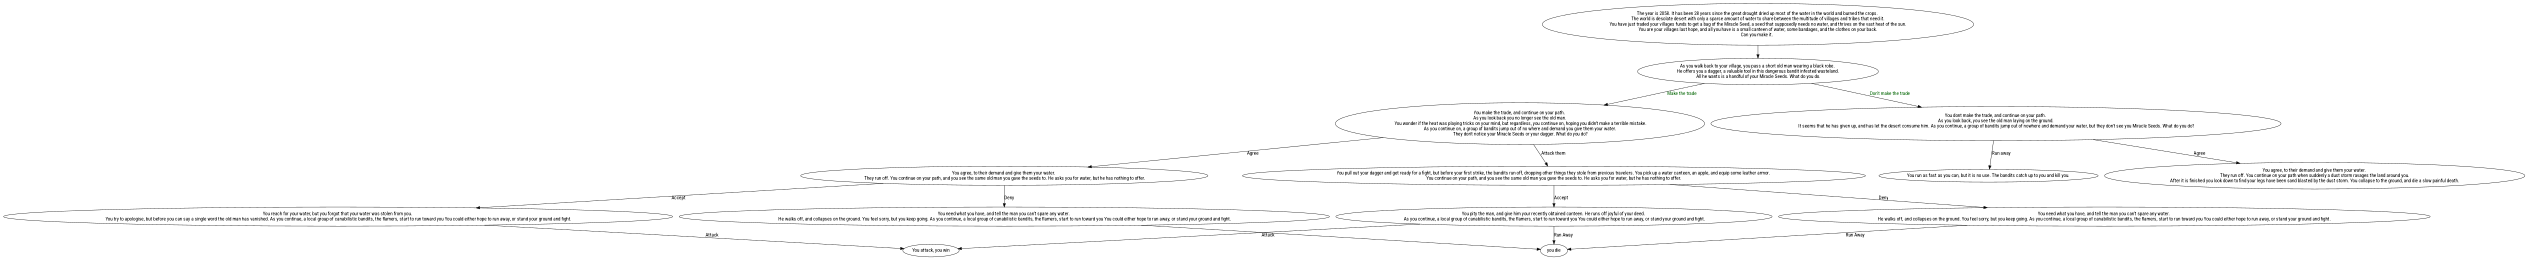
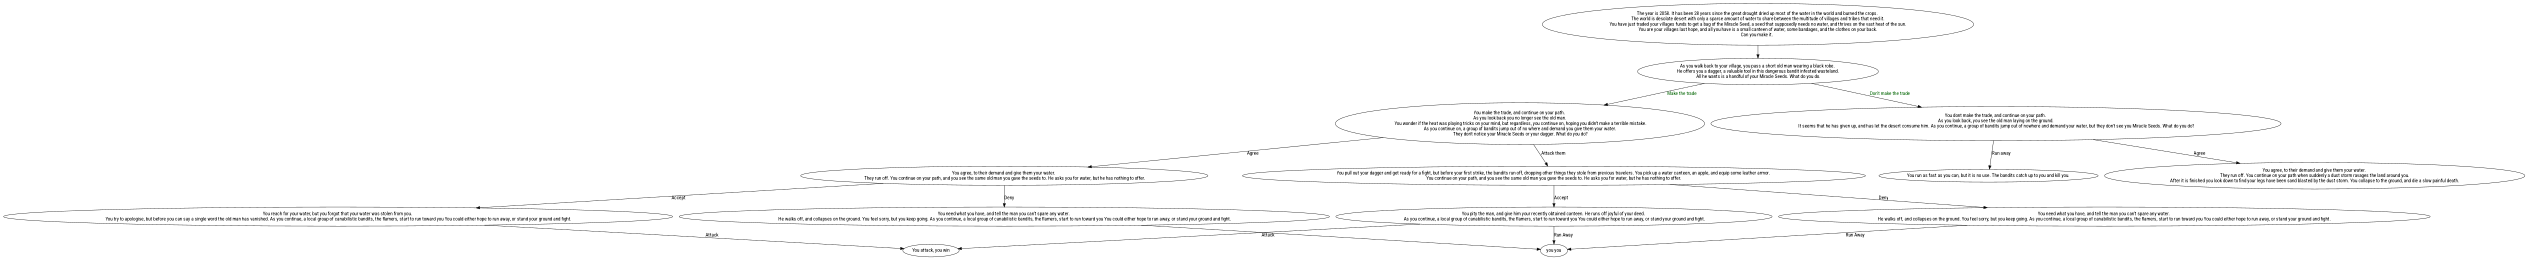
(1554, 251) -> (1554, 251)
